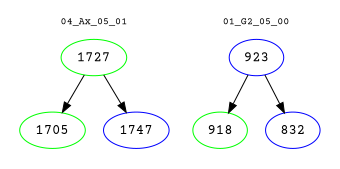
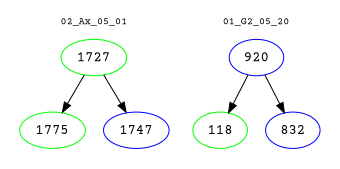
(94, 22) -> (94, 22)
(256, 22) -> (256, 22)
(256, 58) -> (256, 58)
(53, 130) -> (53, 130)
(220, 130) -> (220, 130)
